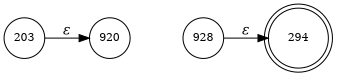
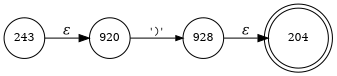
(24, 38) -> (24, 38)
none -> (153, 38)
(298, 38) -> (298, 38)
